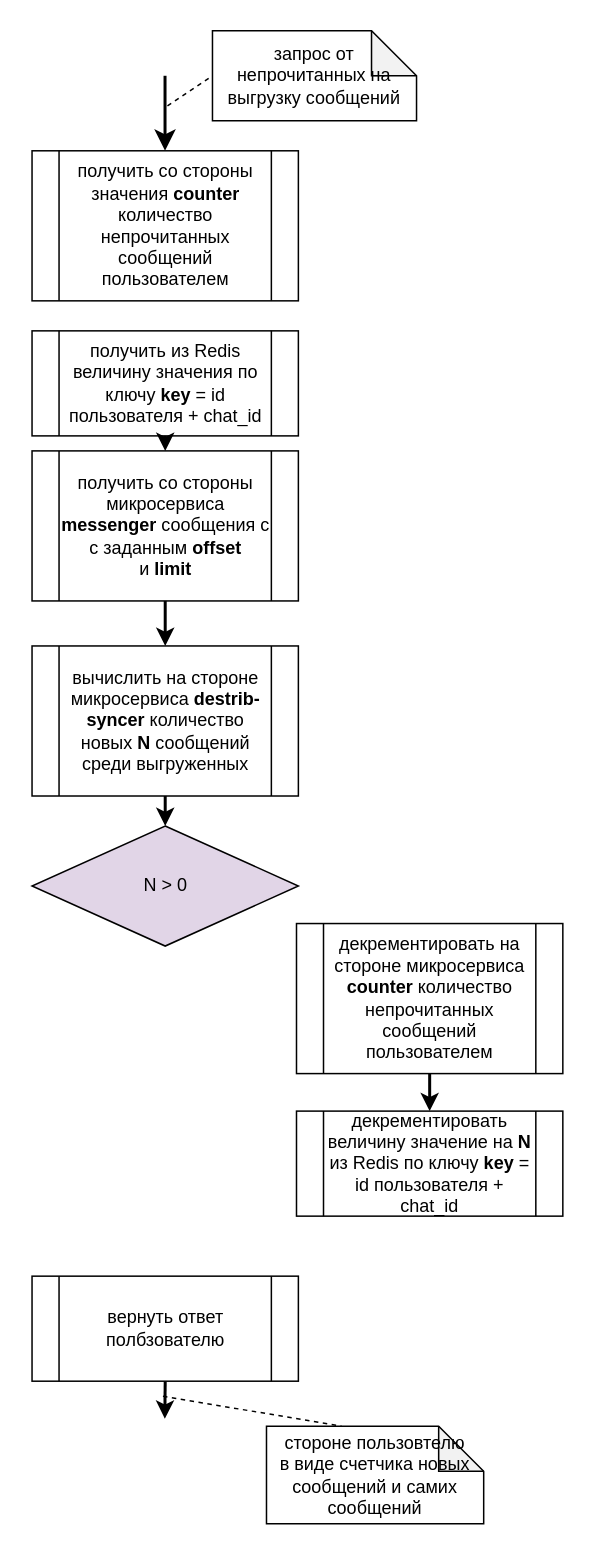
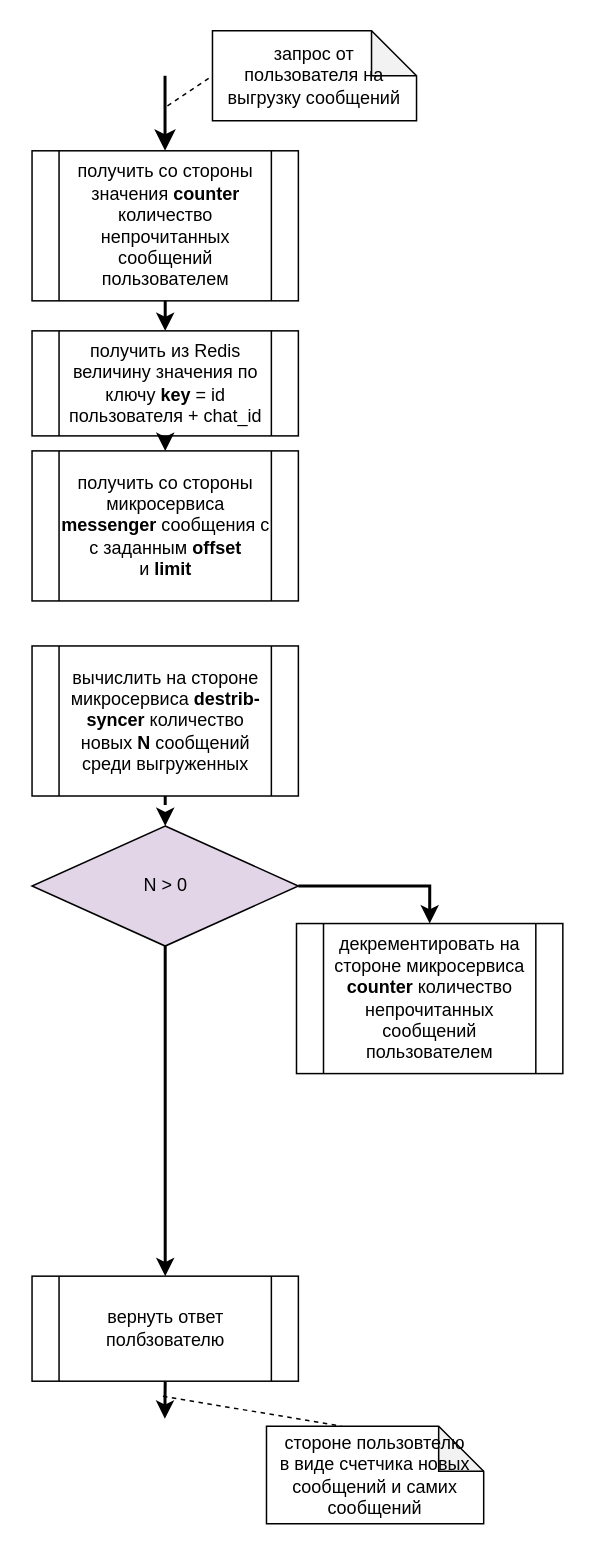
(314, 76) -> (314, 76)
none -> (165, 309)
(165, 617) -> none
(165, 808) -> (165, 808)
none -> (376, 886)
(429, 1085) -> none
none -> (165, 1104)
(429, 1163) -> none
